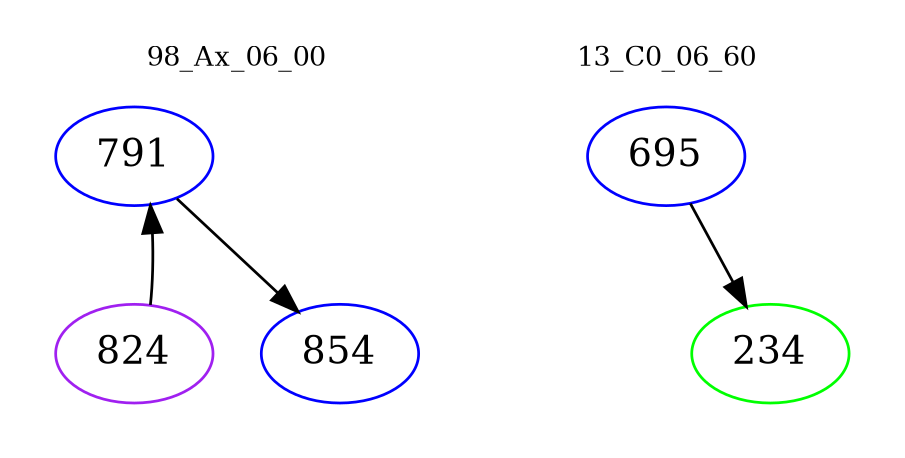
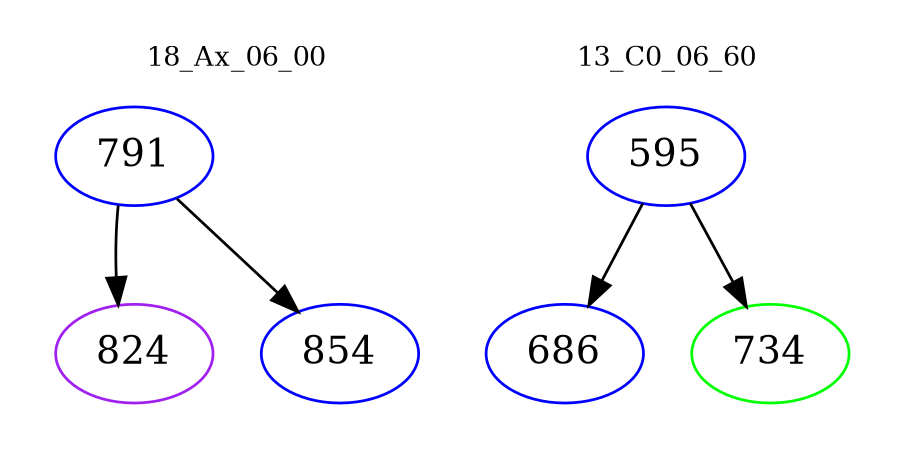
(237, 59) -> (237, 59)
(666, 156) -> (666, 156)
(153, 269) -> (116, 241)
none -> (565, 354)
(770, 354) -> (770, 354)
